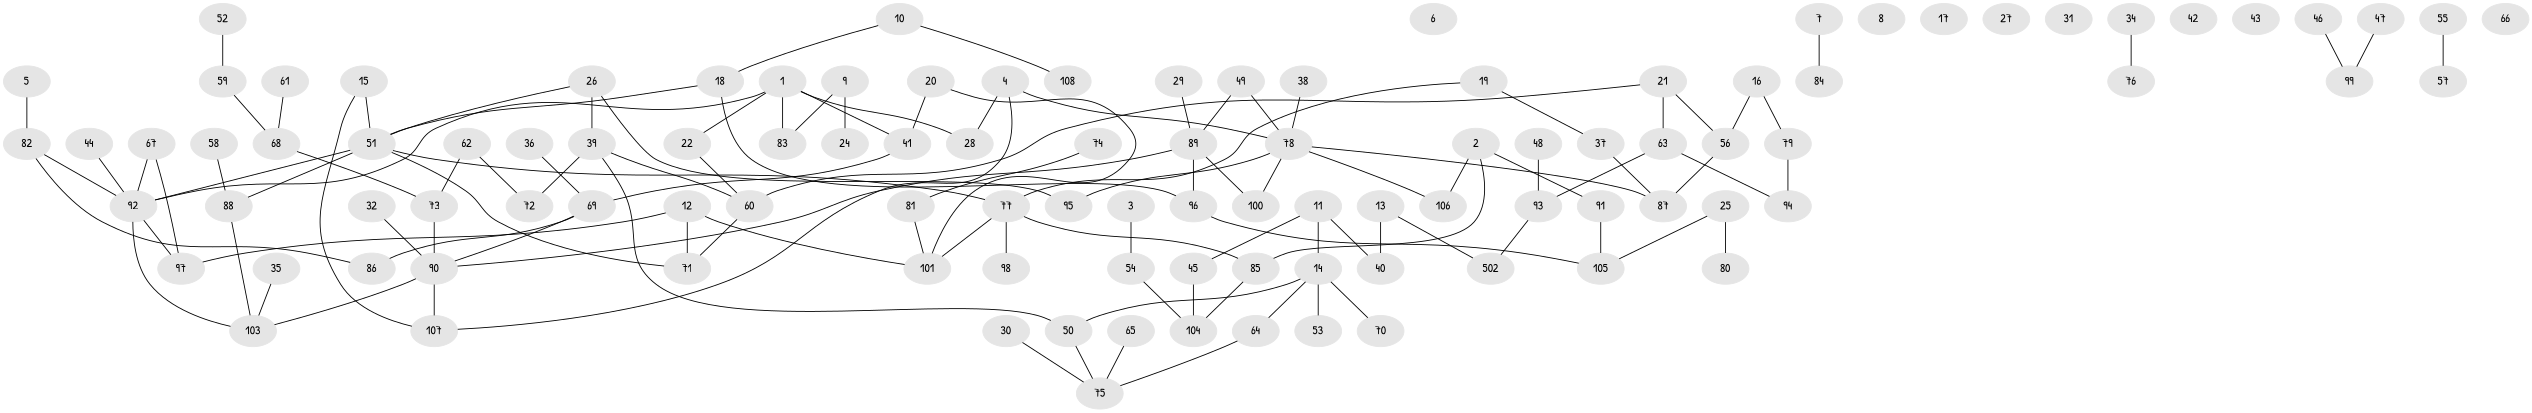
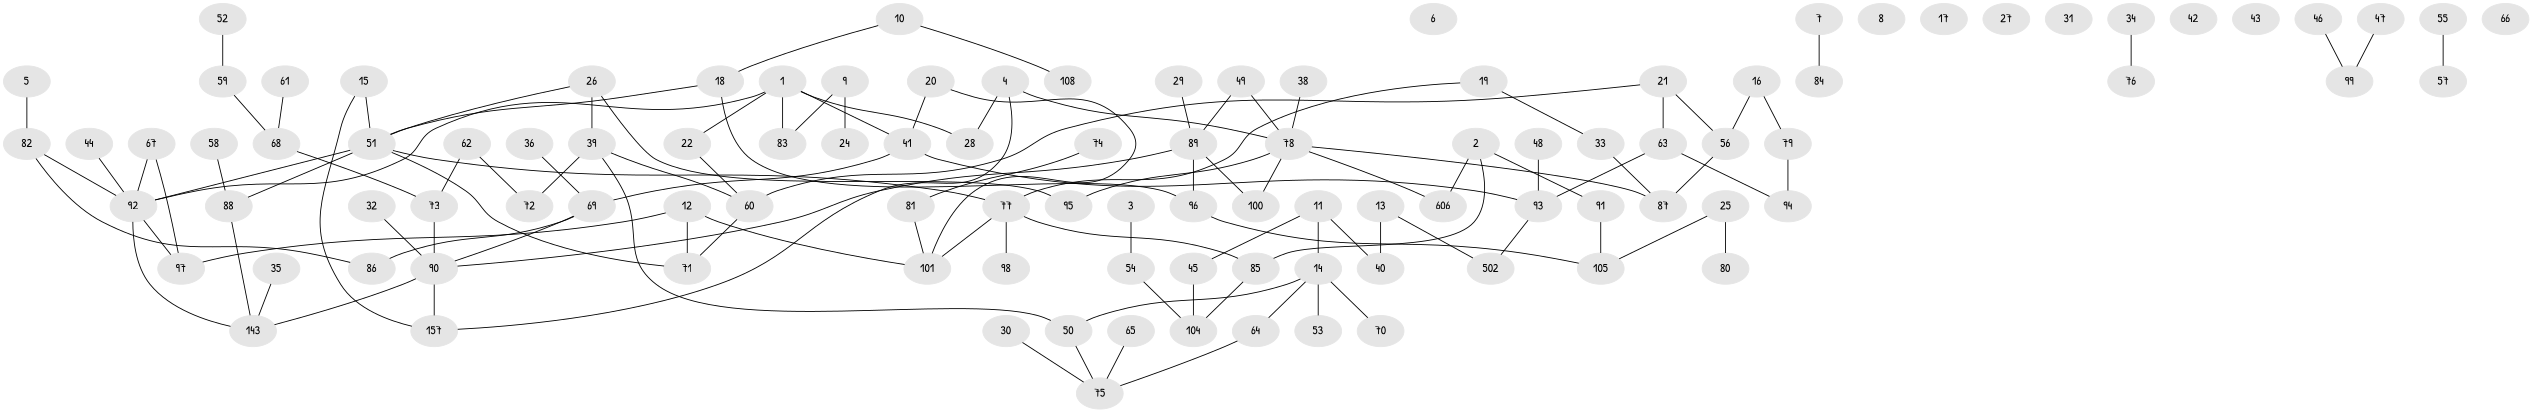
(1601, 144) -> (1601, 144)
none -> (1220, 184)
(1443, 206) -> (1443, 206)
(253, 331) -> (253, 331)
(434, 331) -> (434, 331)
